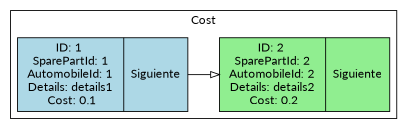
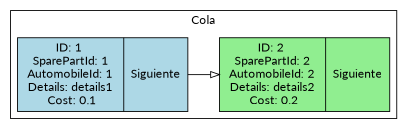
(204, 21) -> (204, 21)
